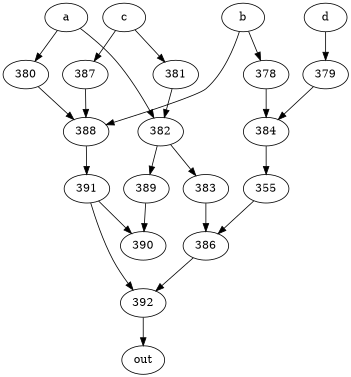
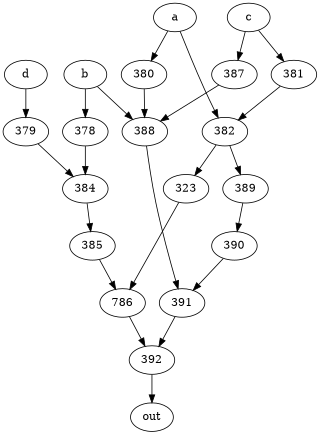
(206, 189) -> (186, 189)
(266, 189) -> (92, 246)
(112, 214) -> (211, 271)
(206, 246) -> (123, 303)
